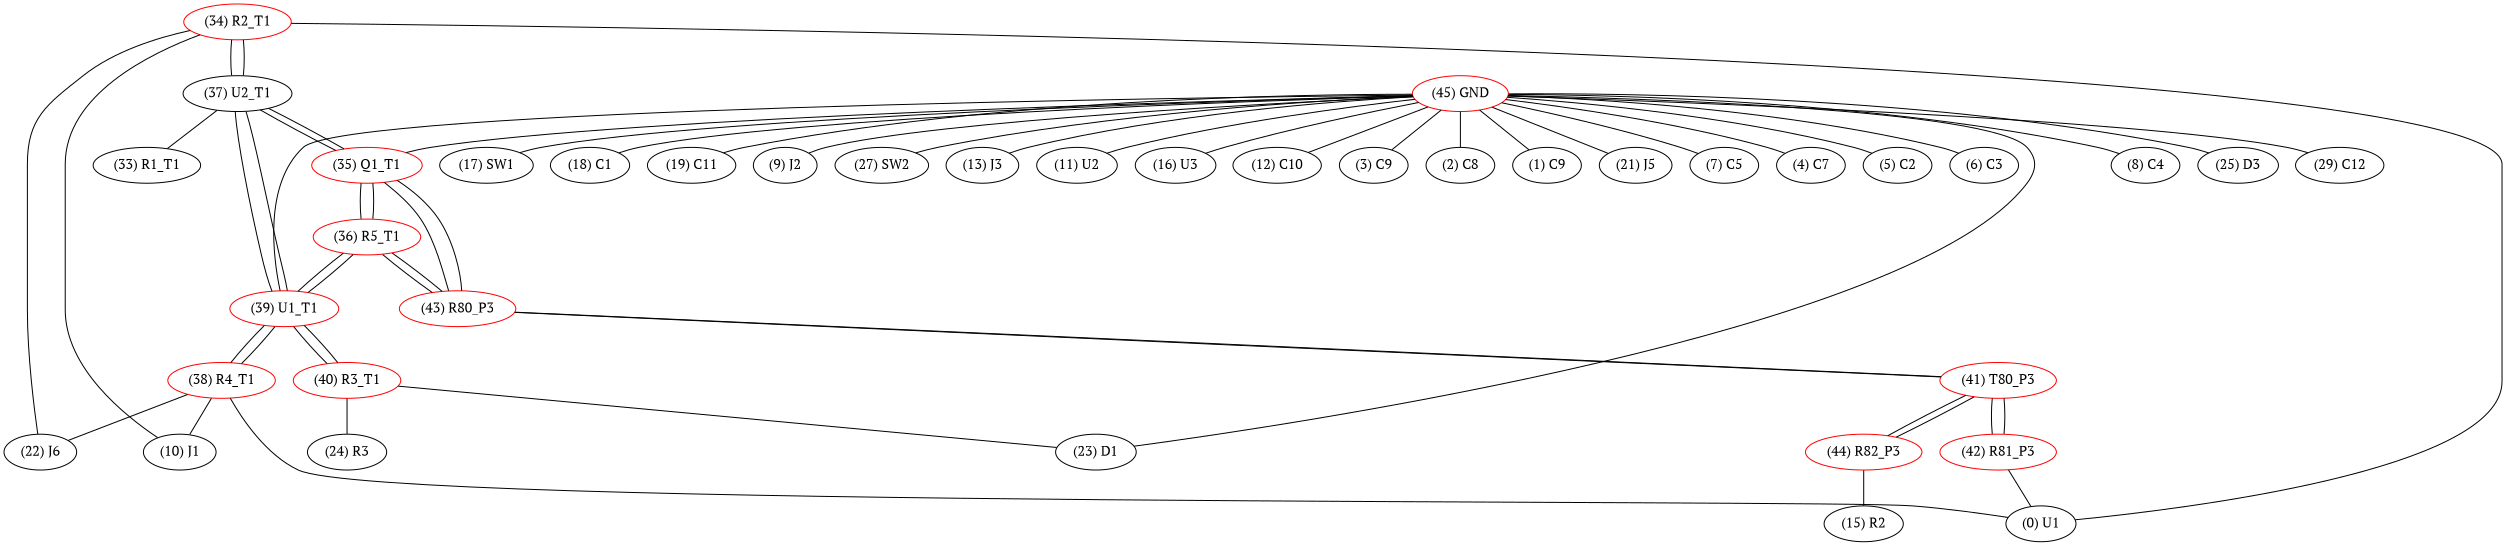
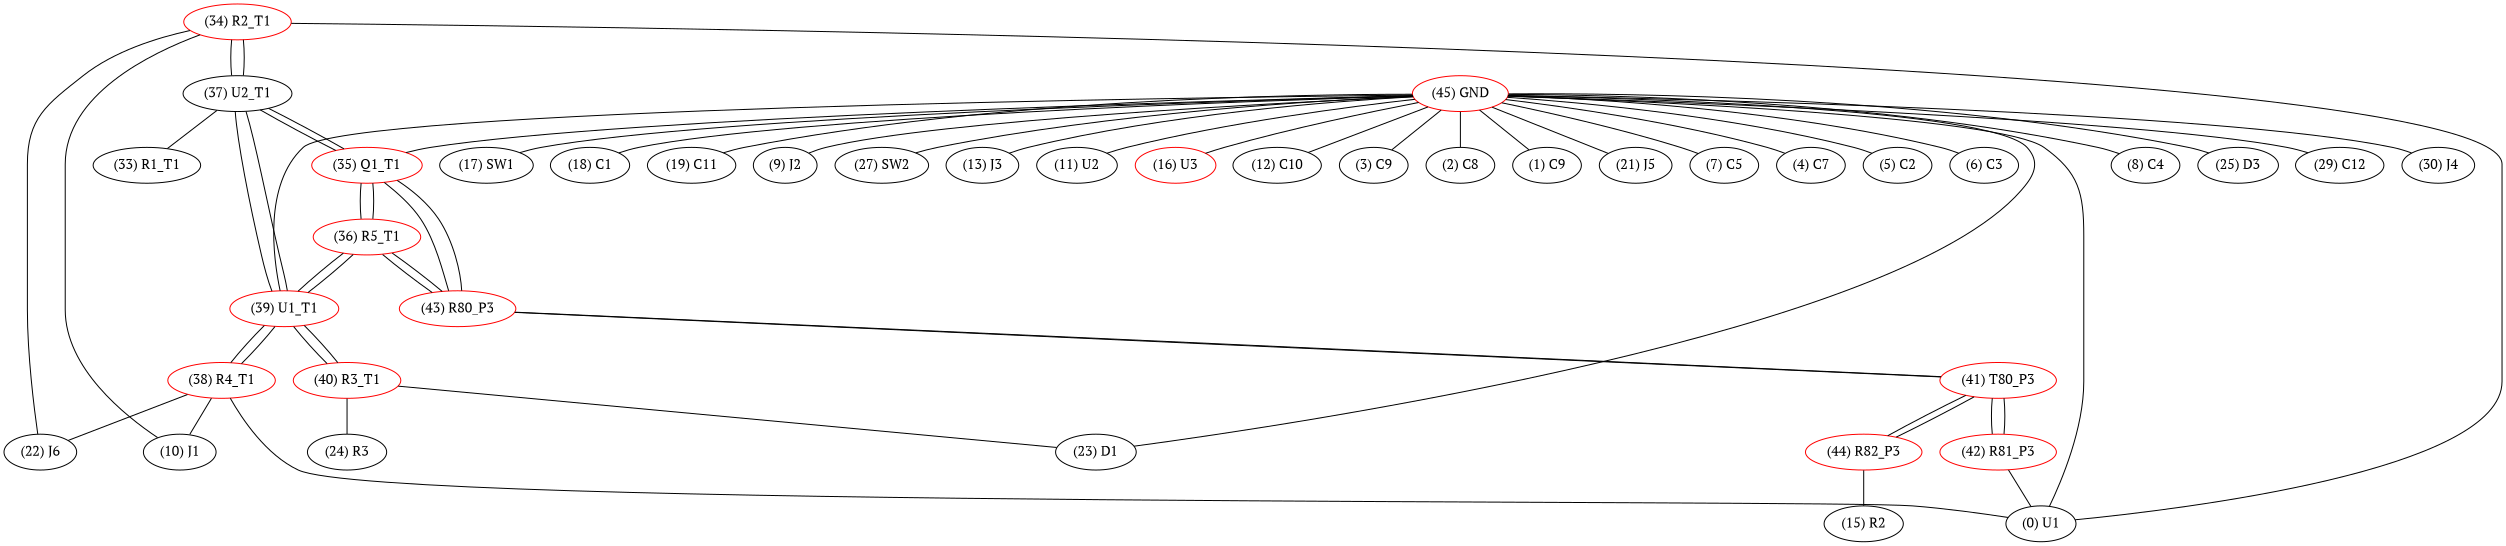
none -> (2033, 143)
(1176, 165) -> (1176, 165)
none -> (2438, 165)
